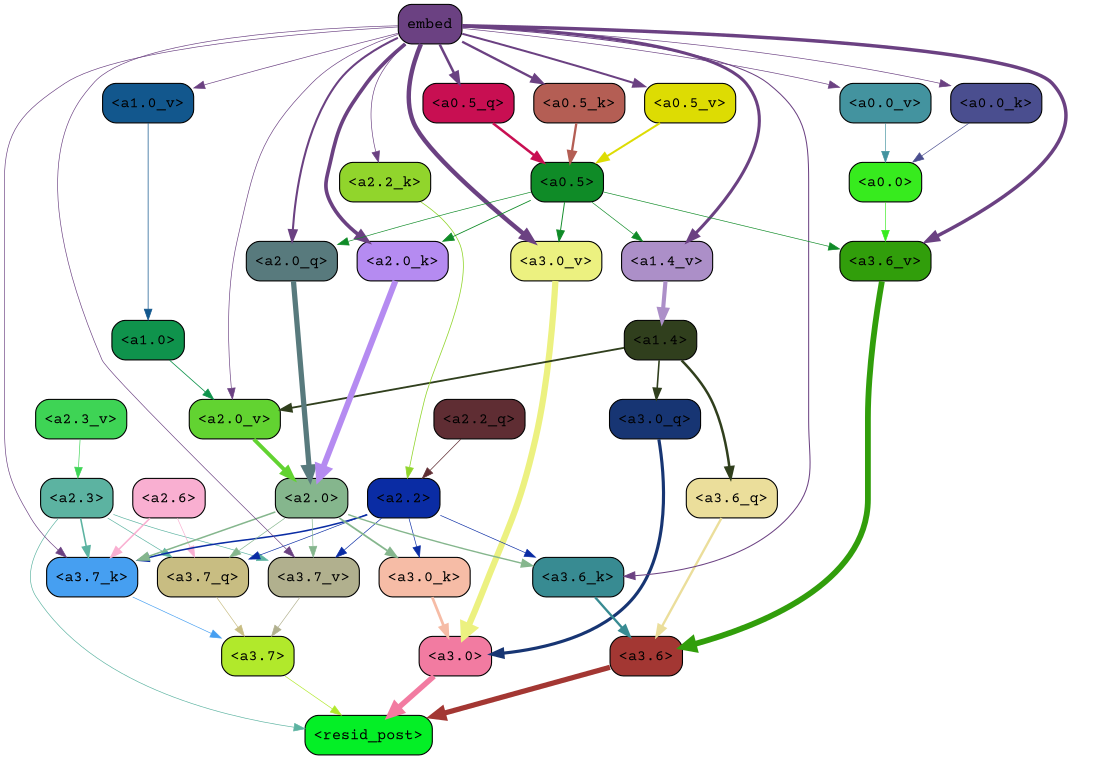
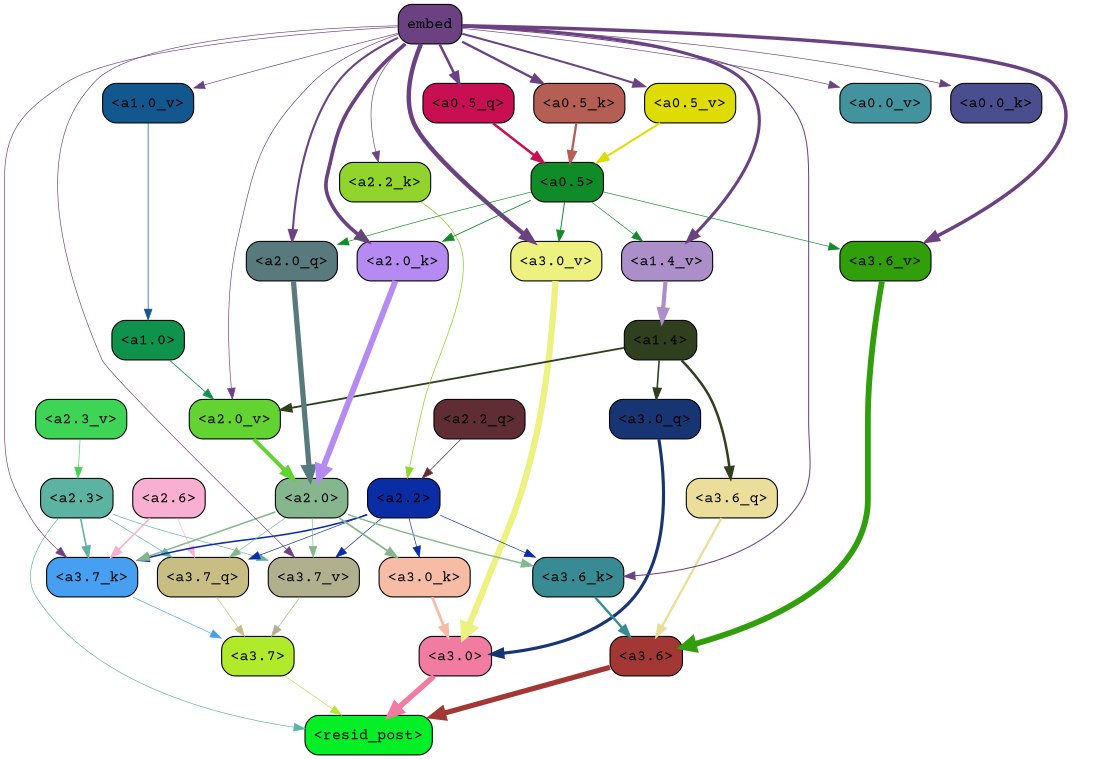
(885, 182) -> none
